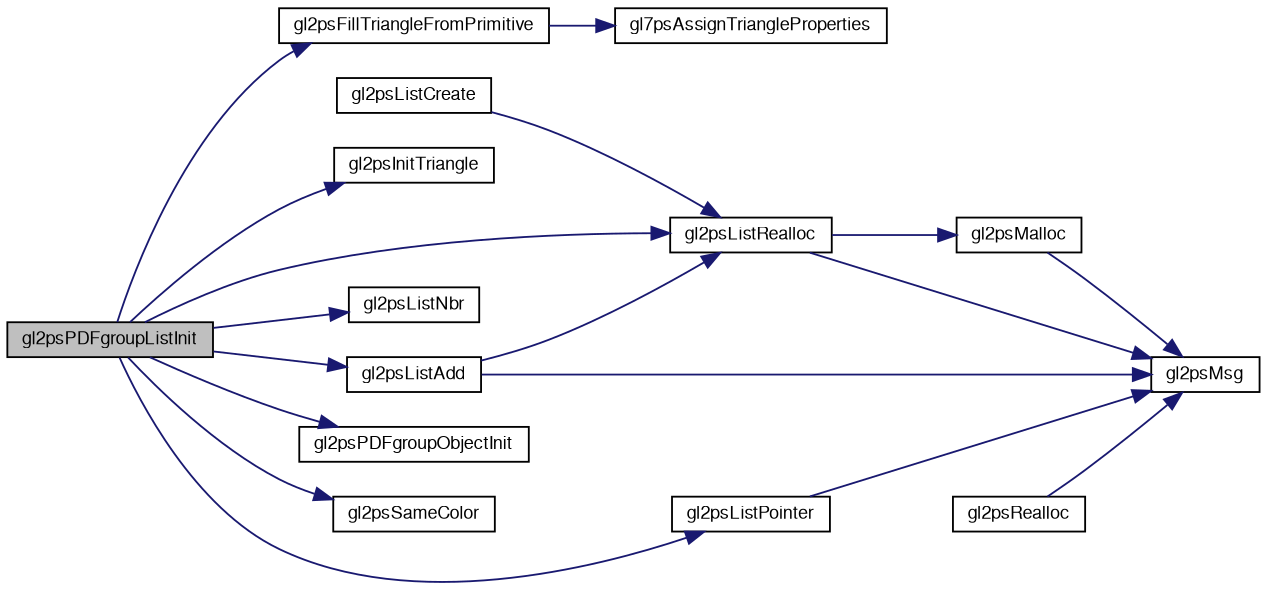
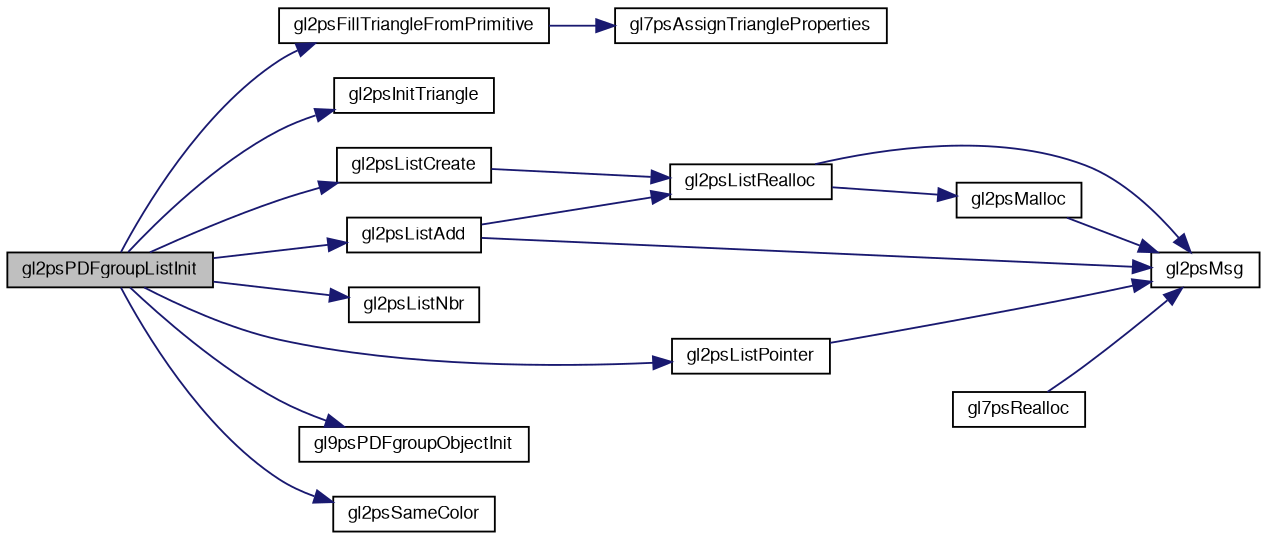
(392, 250) -> (234, 217)
(414, 444) -> (414, 444)
(1019, 514) -> (1019, 409)
